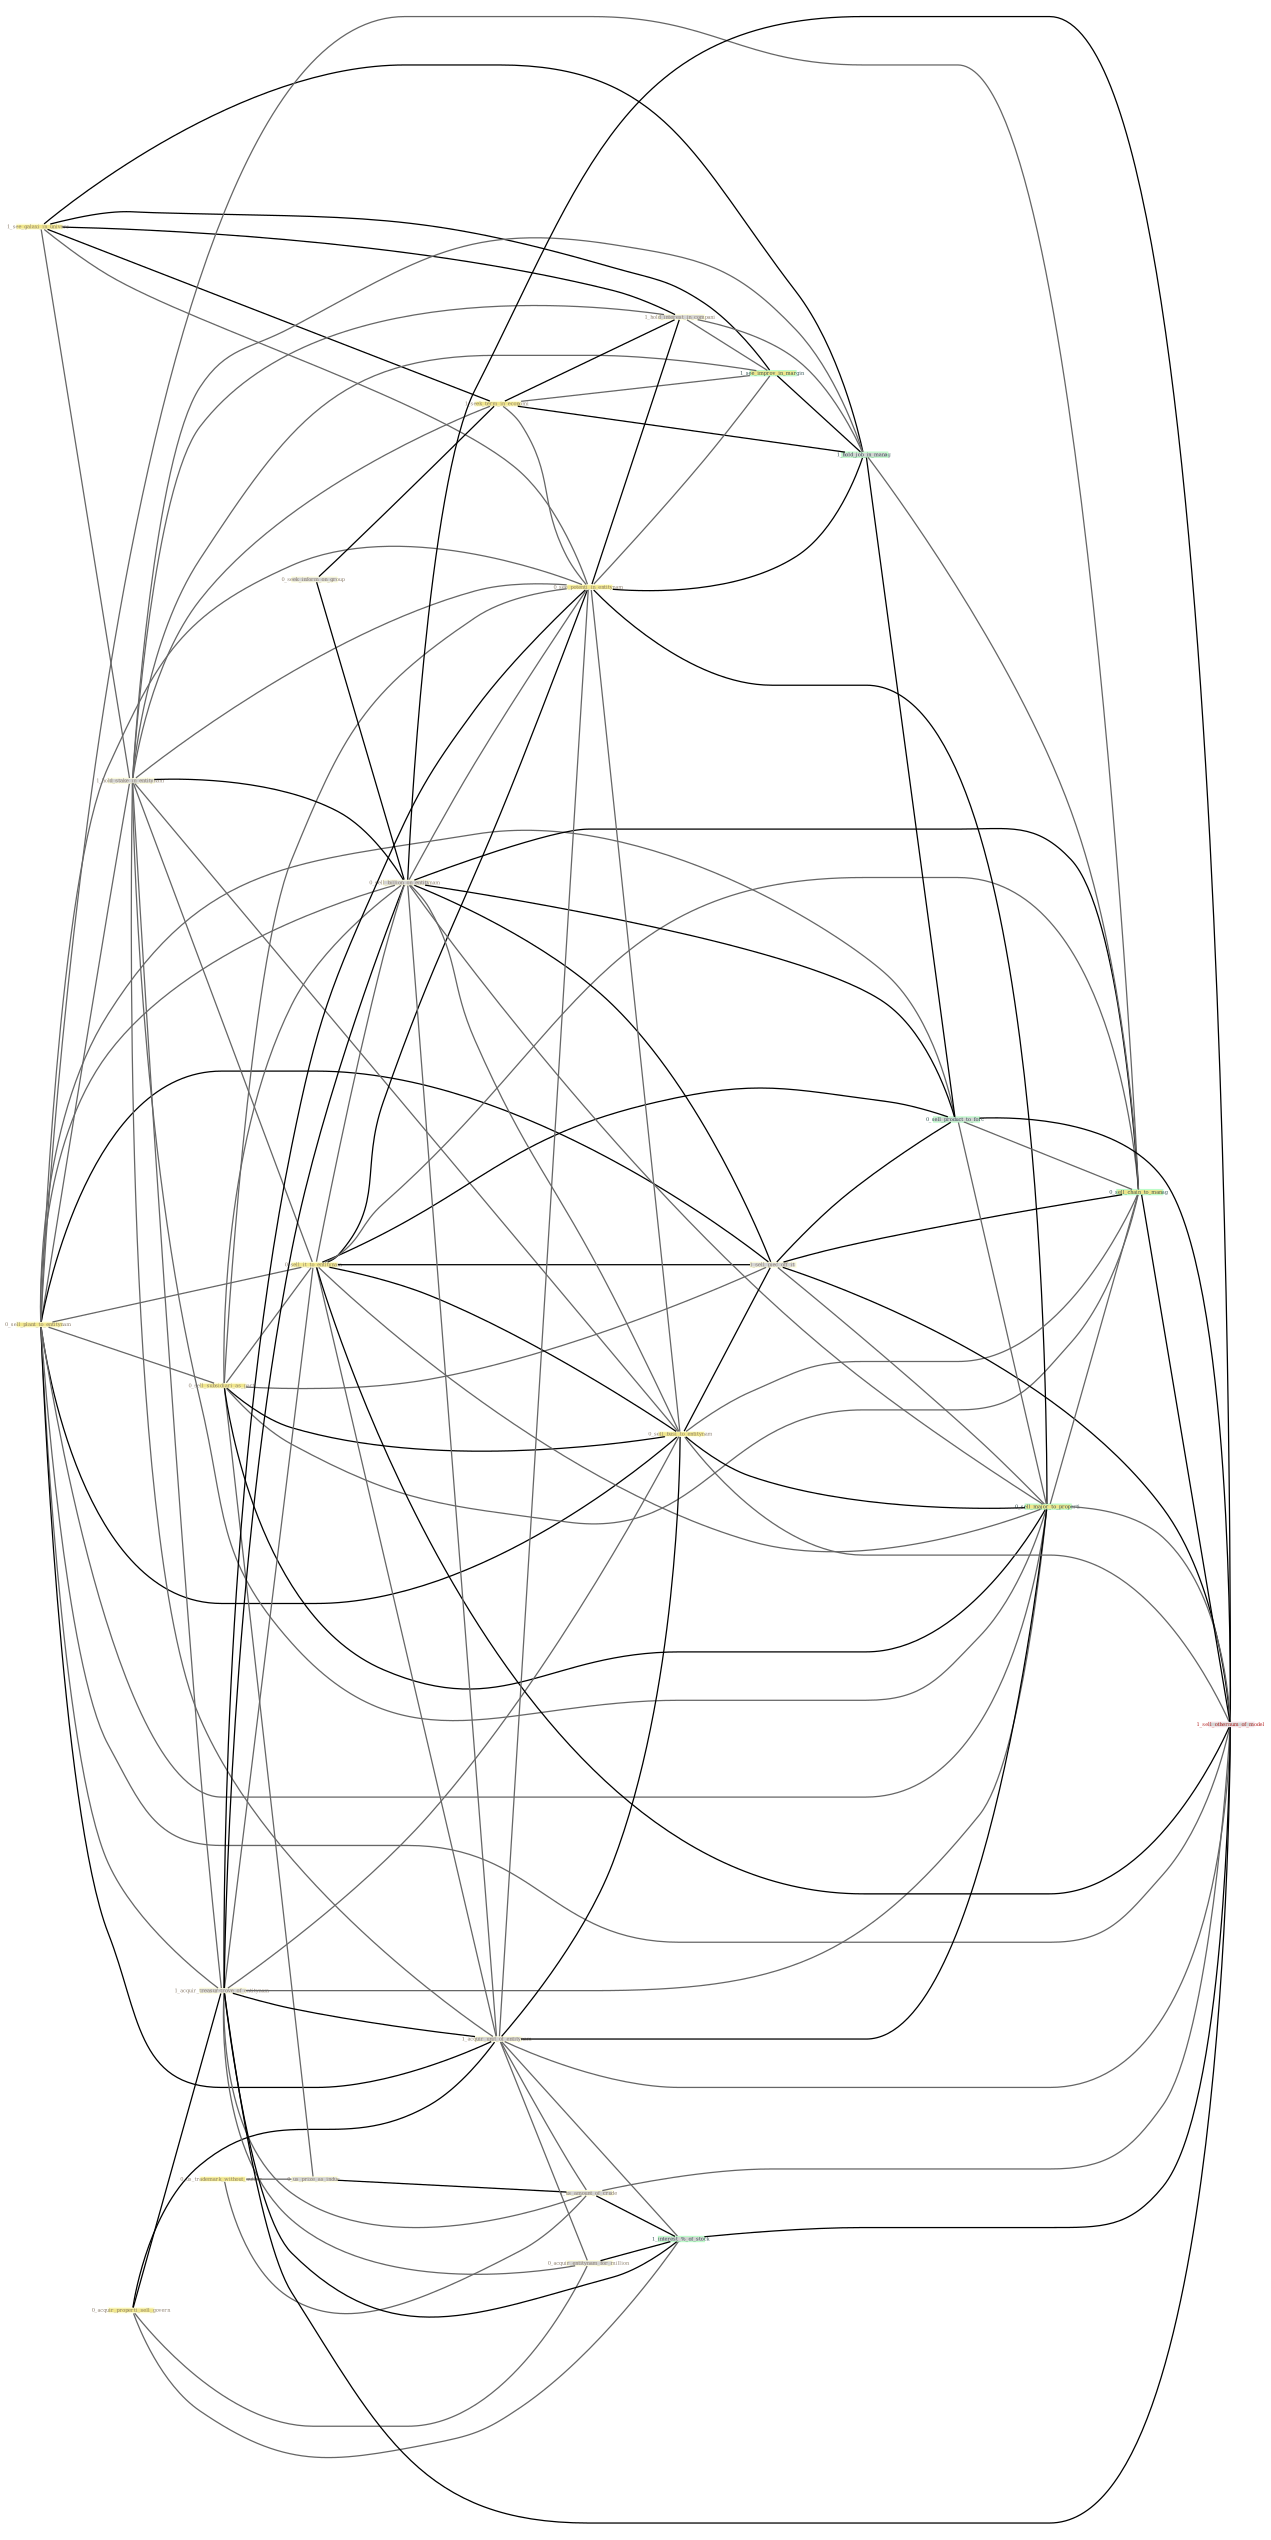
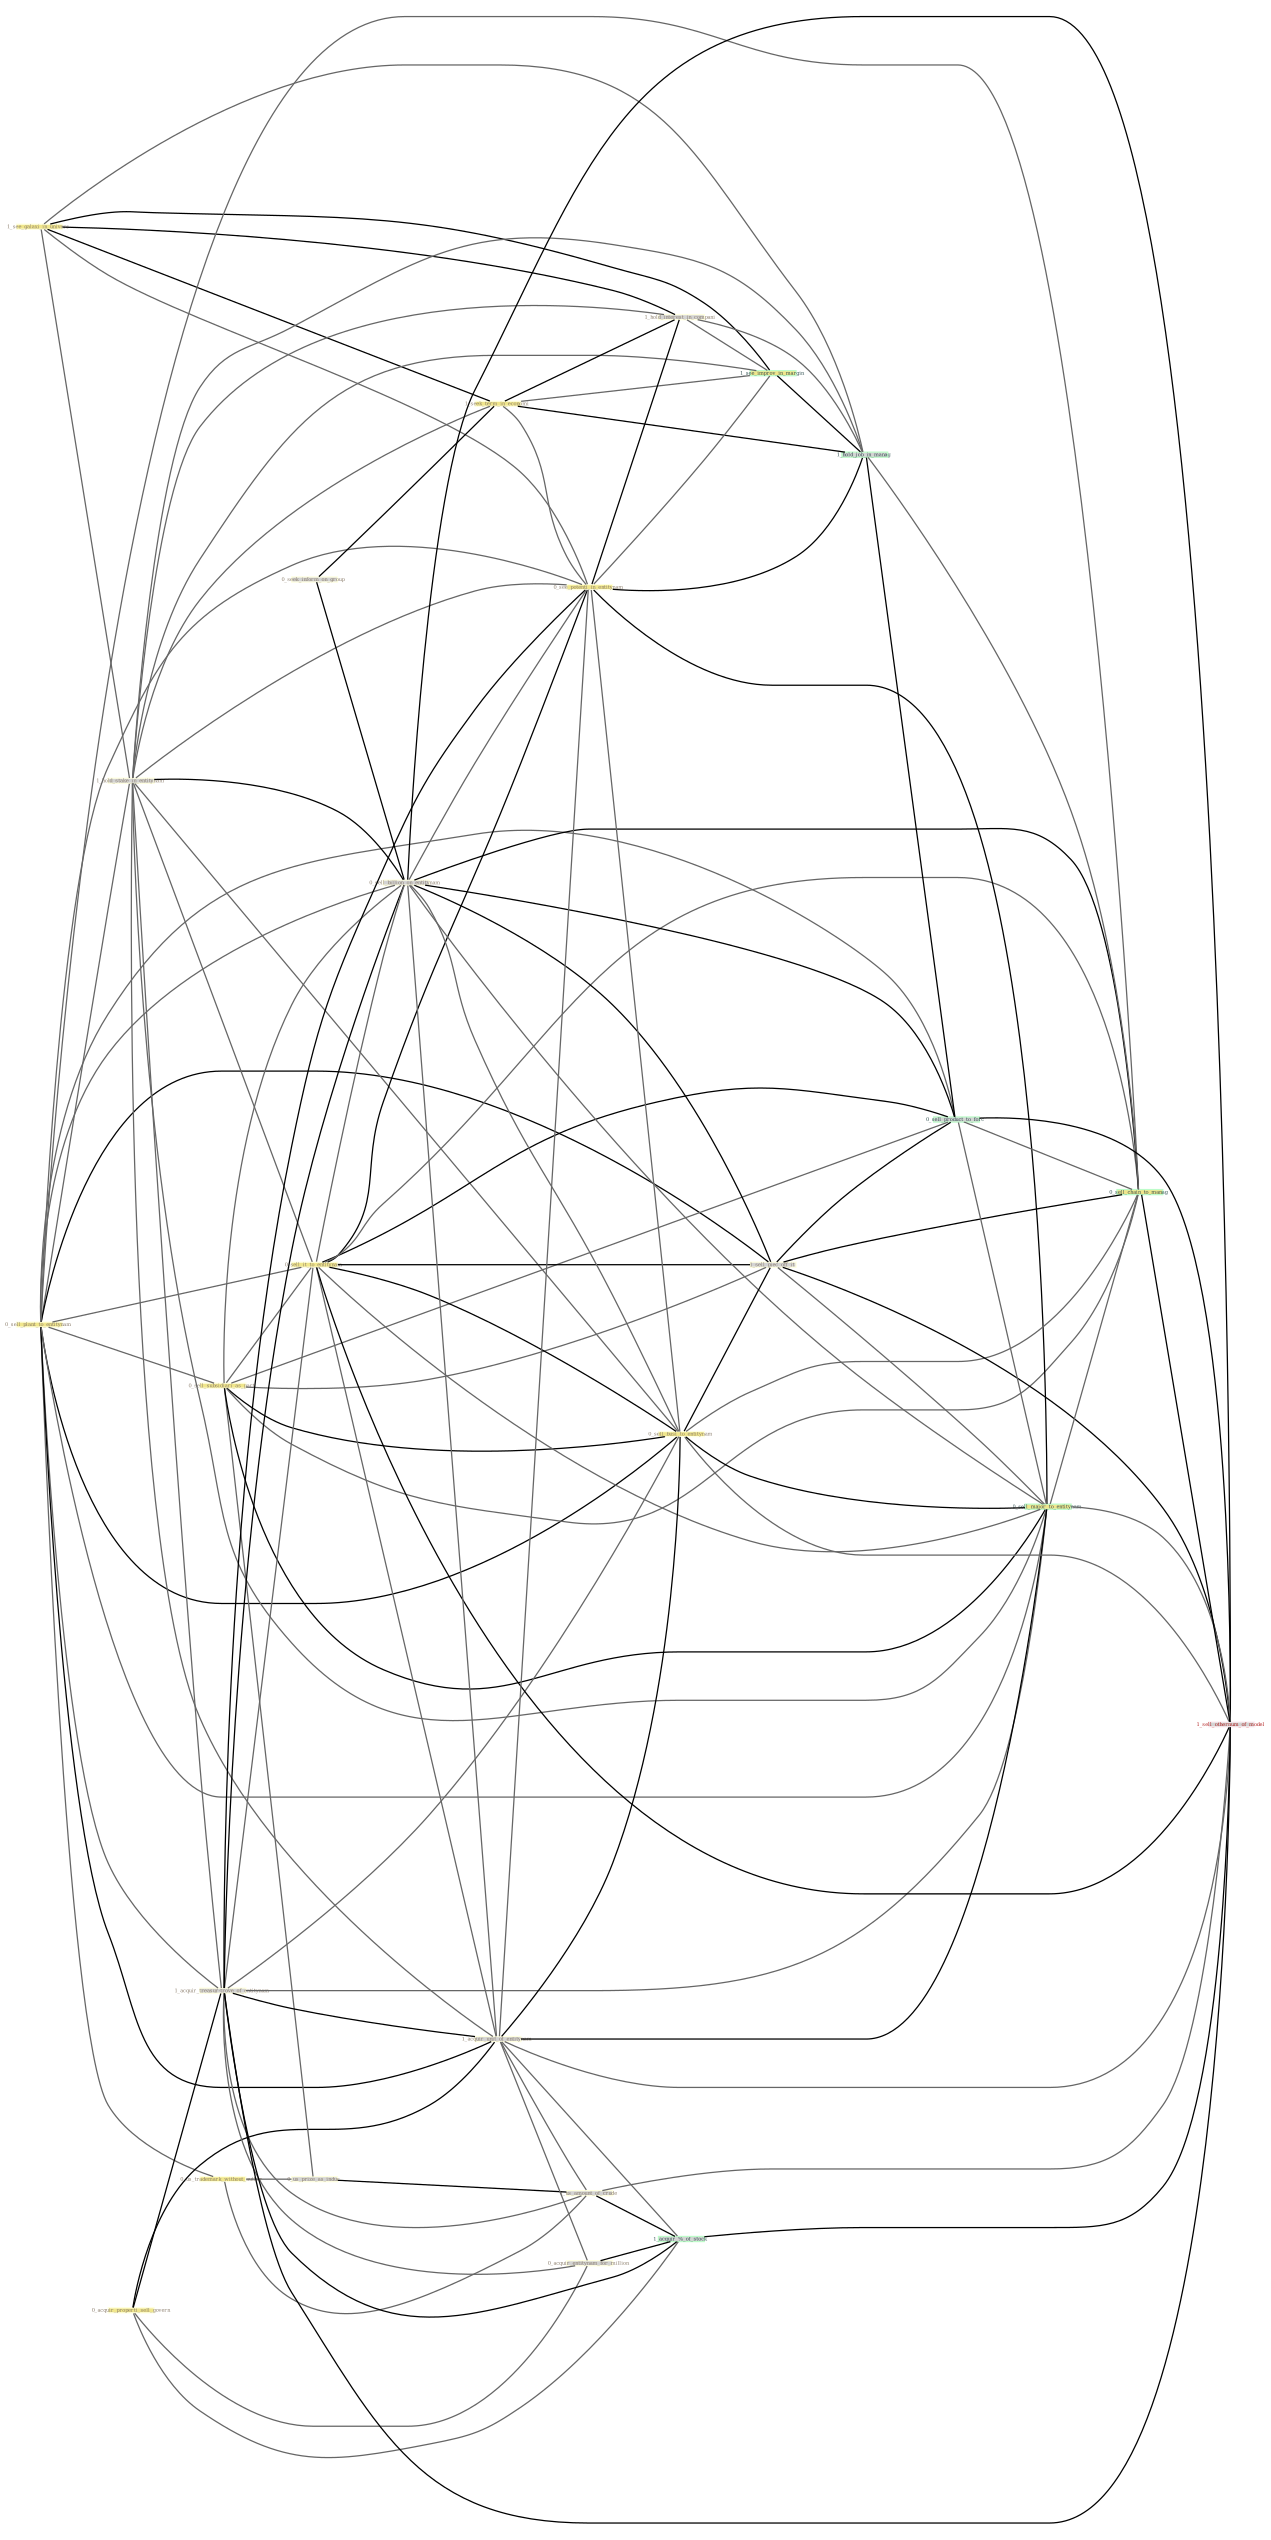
(536, 68) -> (536, 68)
(275, 918) -> (608, 1246)
(1048, 1507) -> (1048, 1507)
(500, 1868) -> (64, 1782)
(681, 2239) -> (681, 2239)
